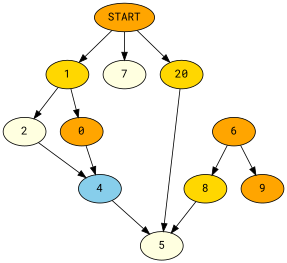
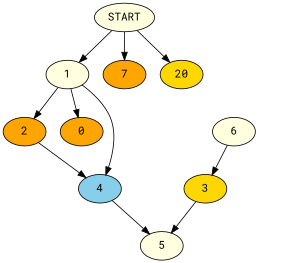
(125, 17) -> (125, 17)
(67, 75) -> (67, 75)
(125, 75) -> (125, 75)
(25, 132) -> (25, 132)
(234, 132) -> (234, 132)
(90, 156) -> (111, 121)
(172, 156) -> none
(205, 189) -> (205, 189)
(263, 189) -> none
